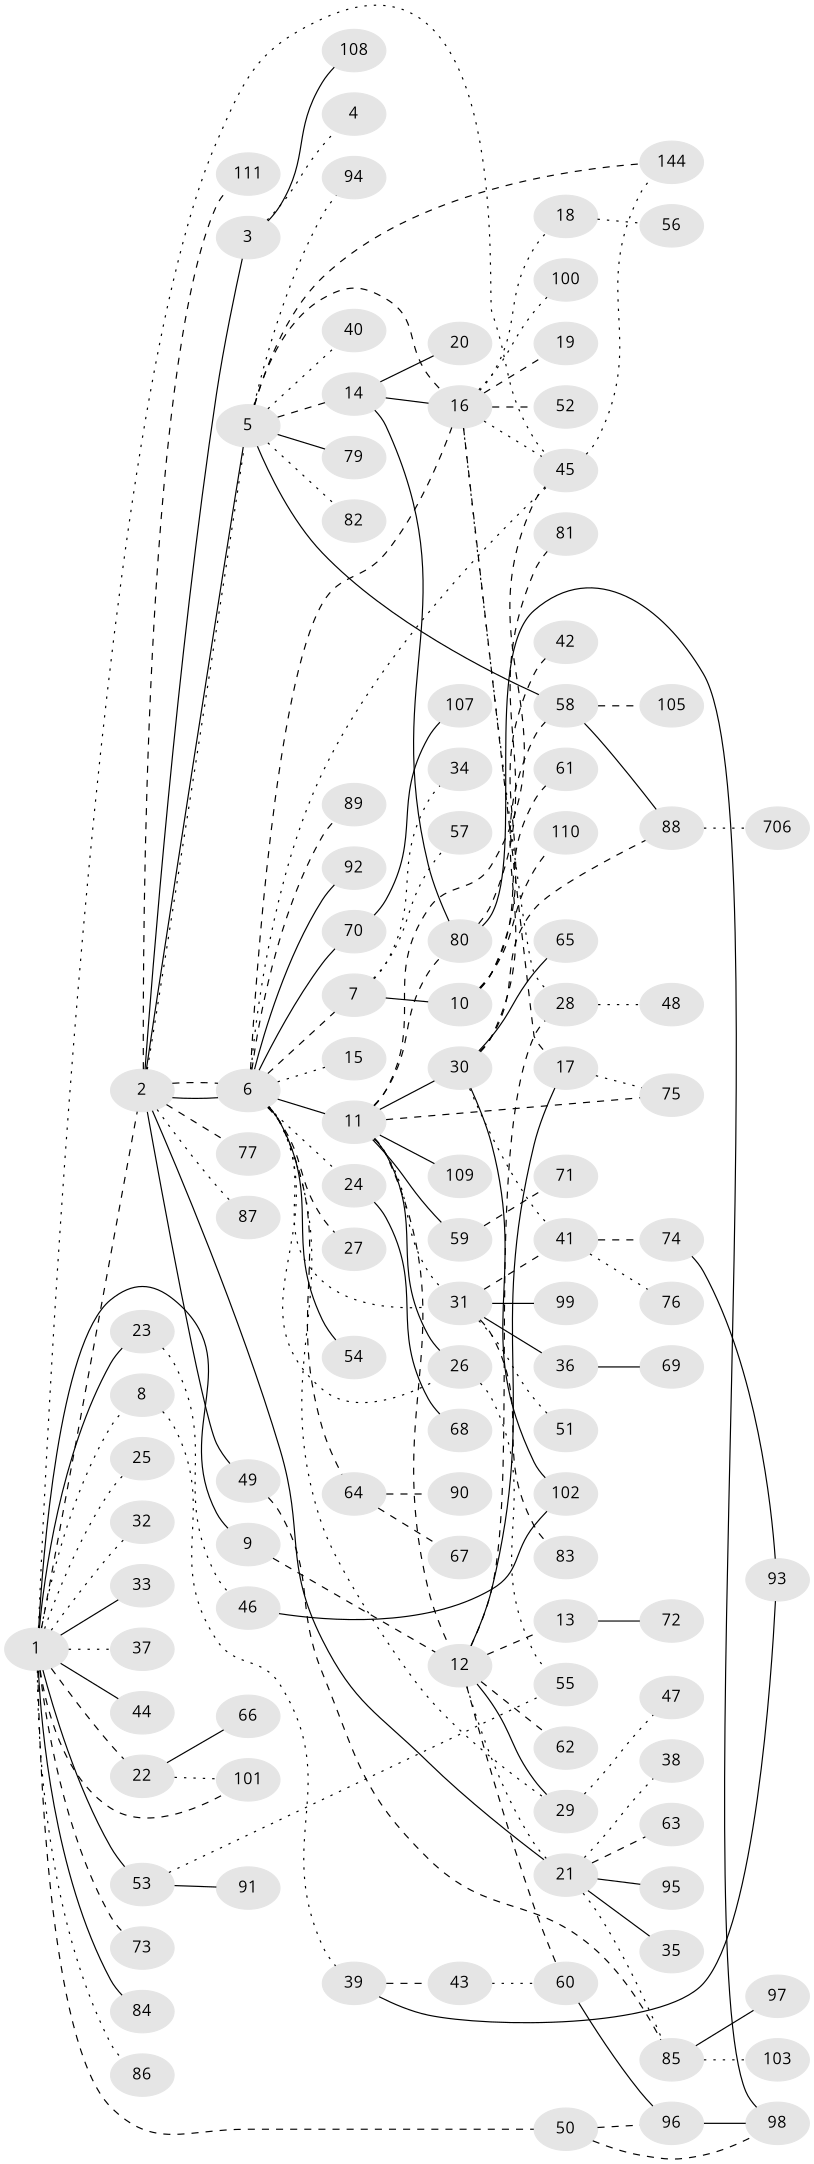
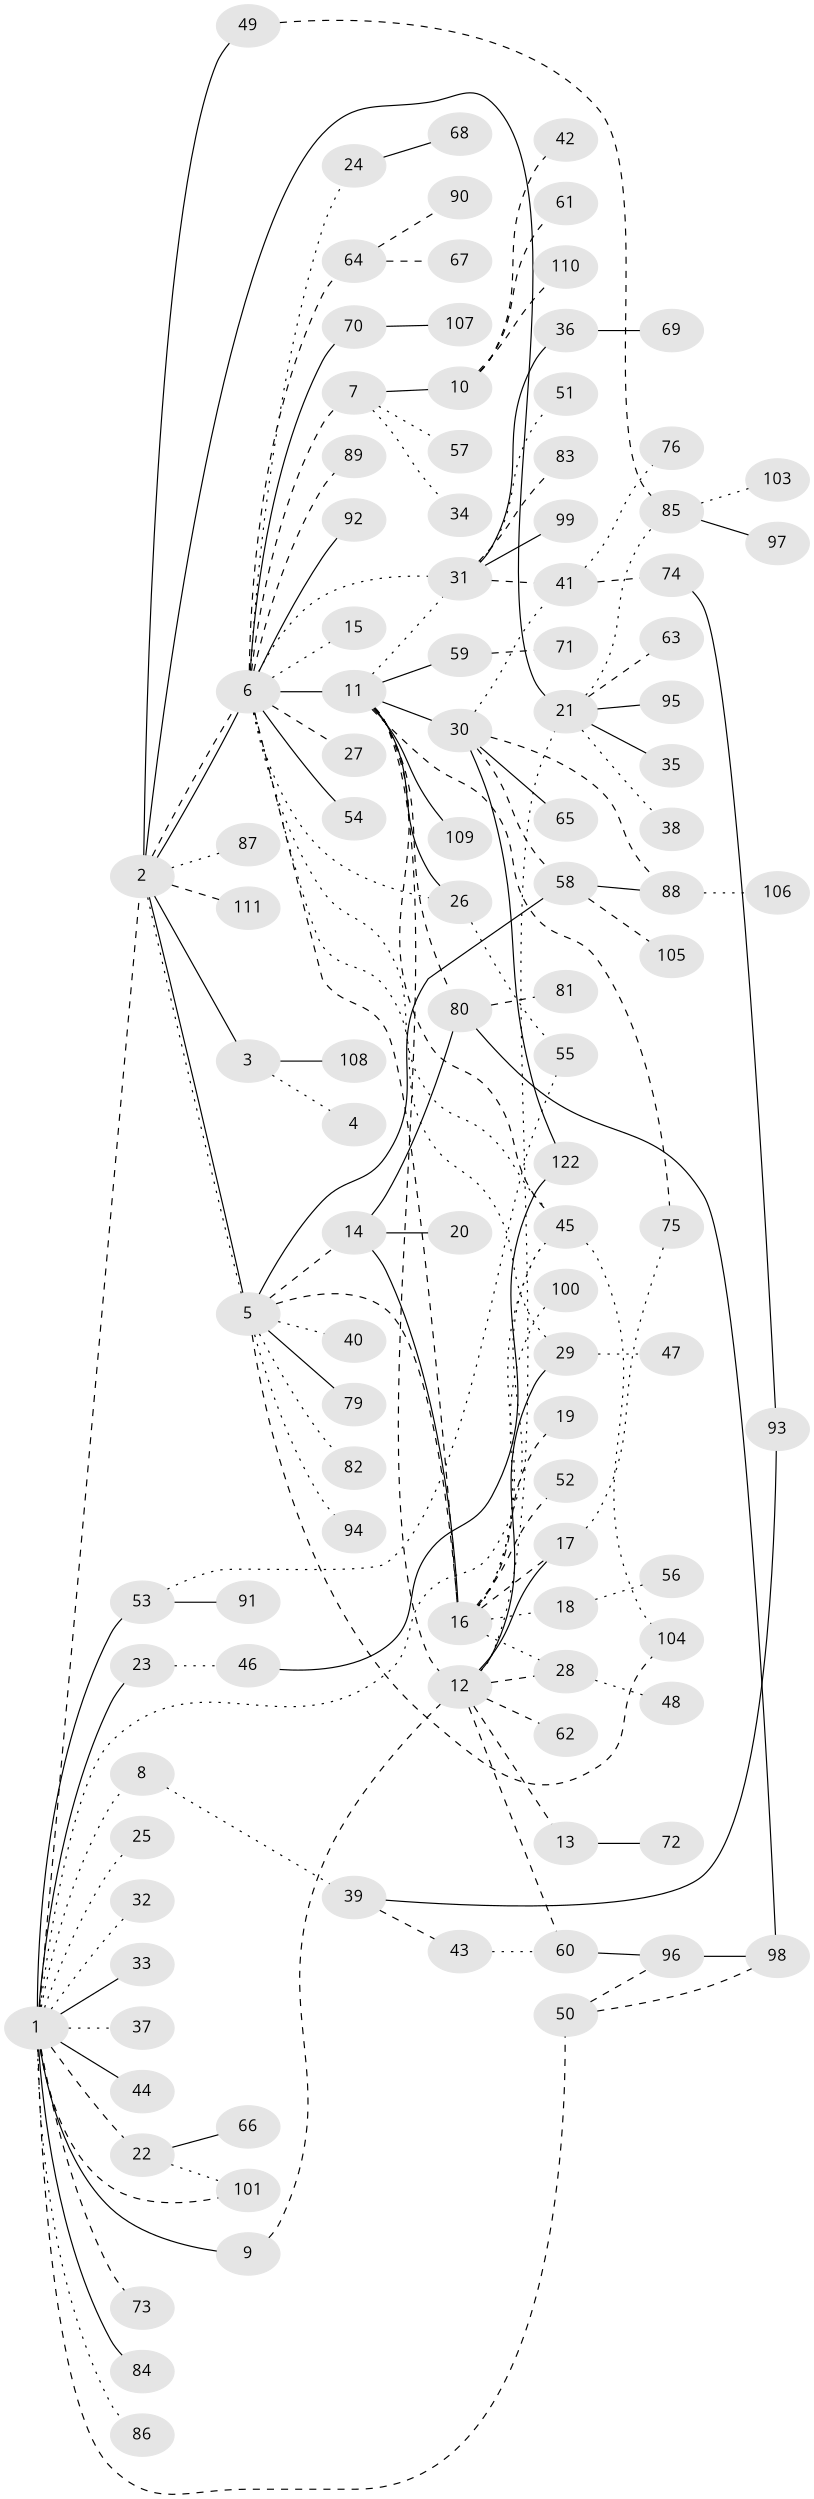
(672, 162) -> (672, 1640)
(778, 828) -> (778, 893)
(248, 1154) -> none
(566, 1494) -> (566, 1163)
